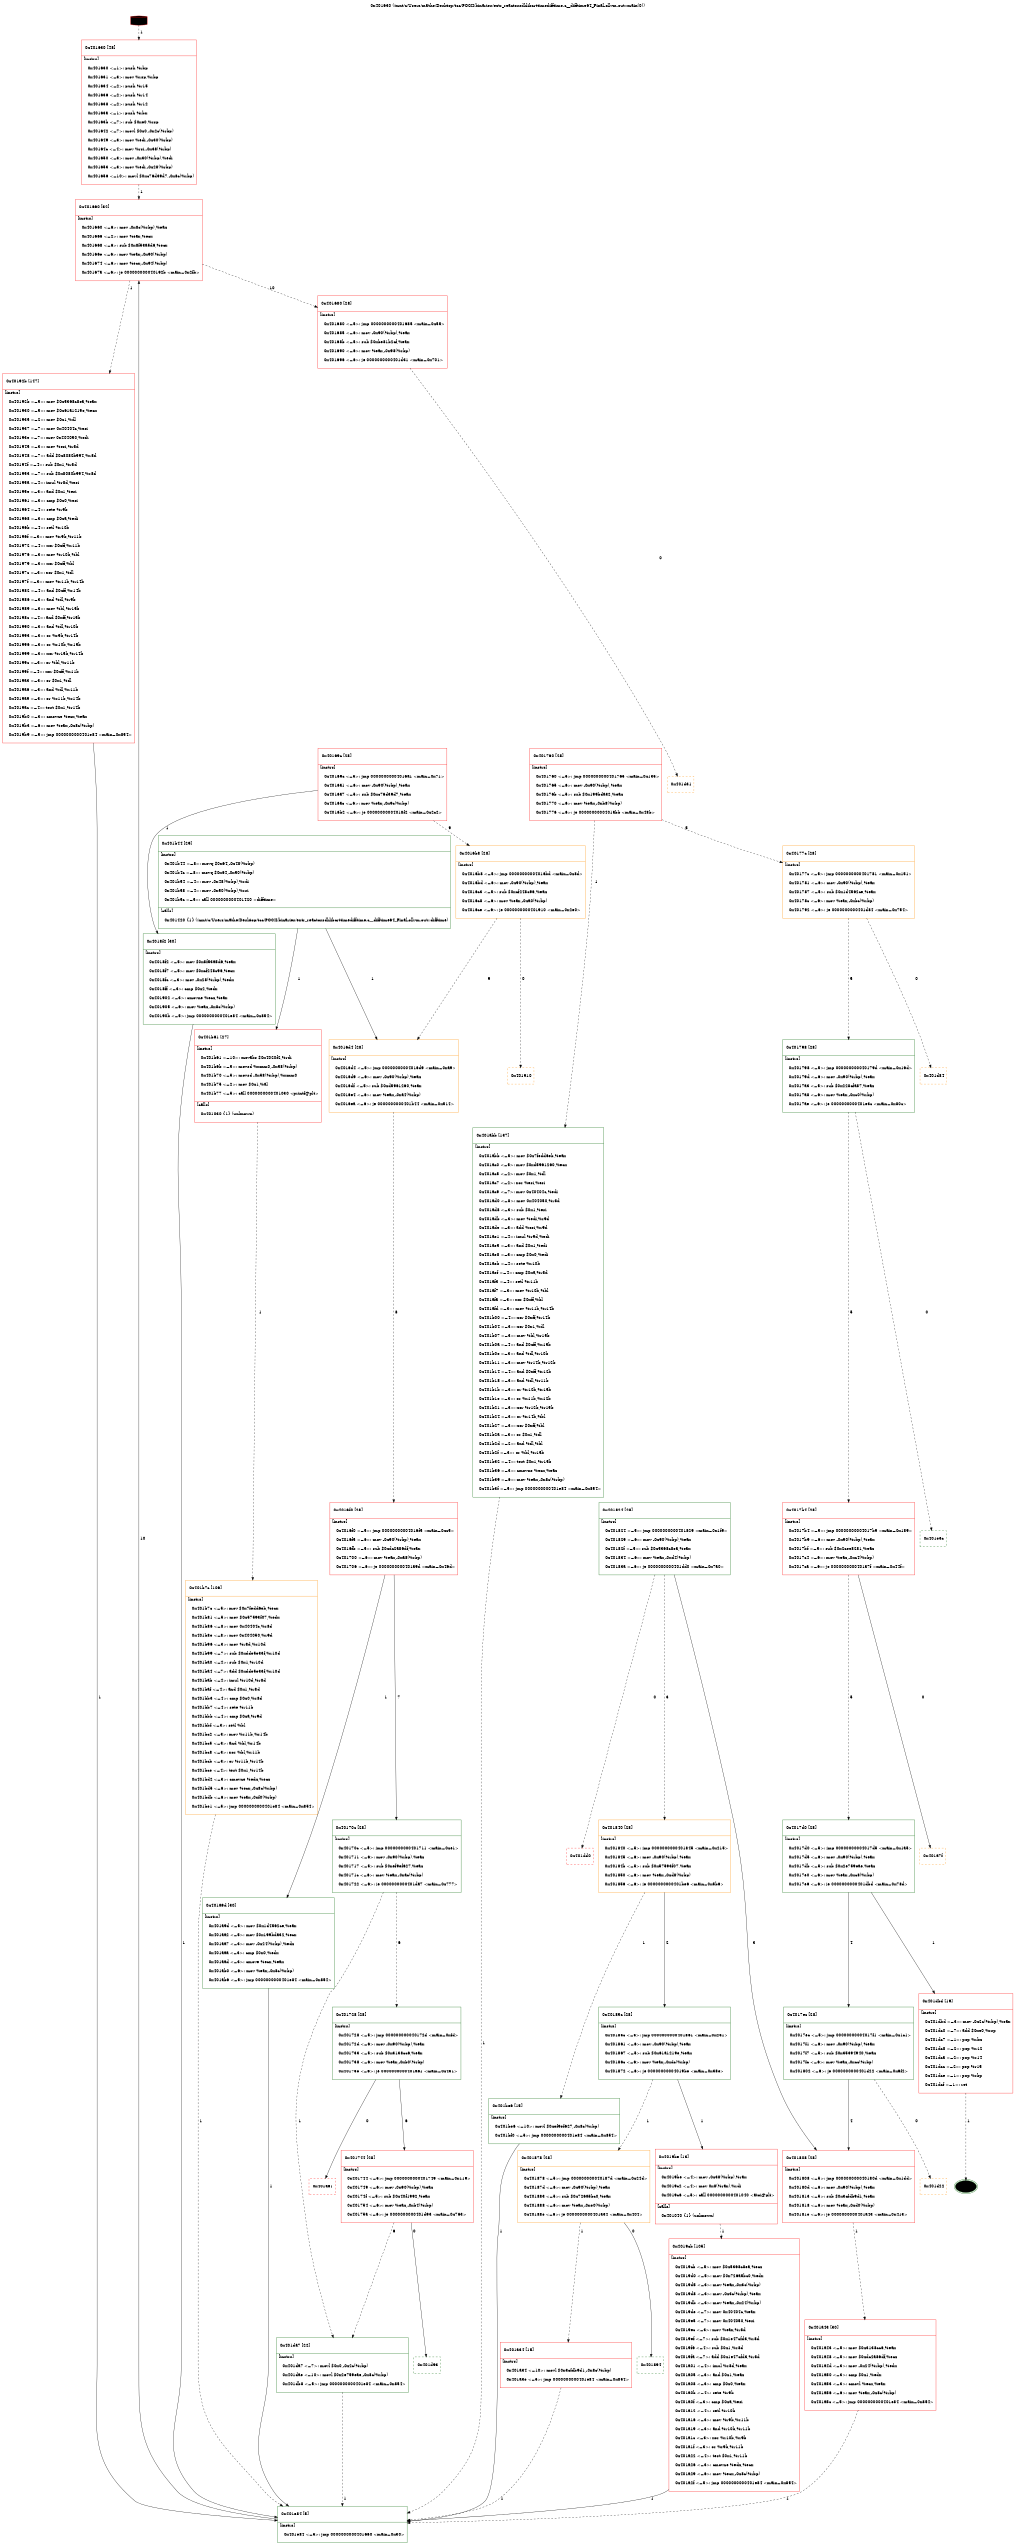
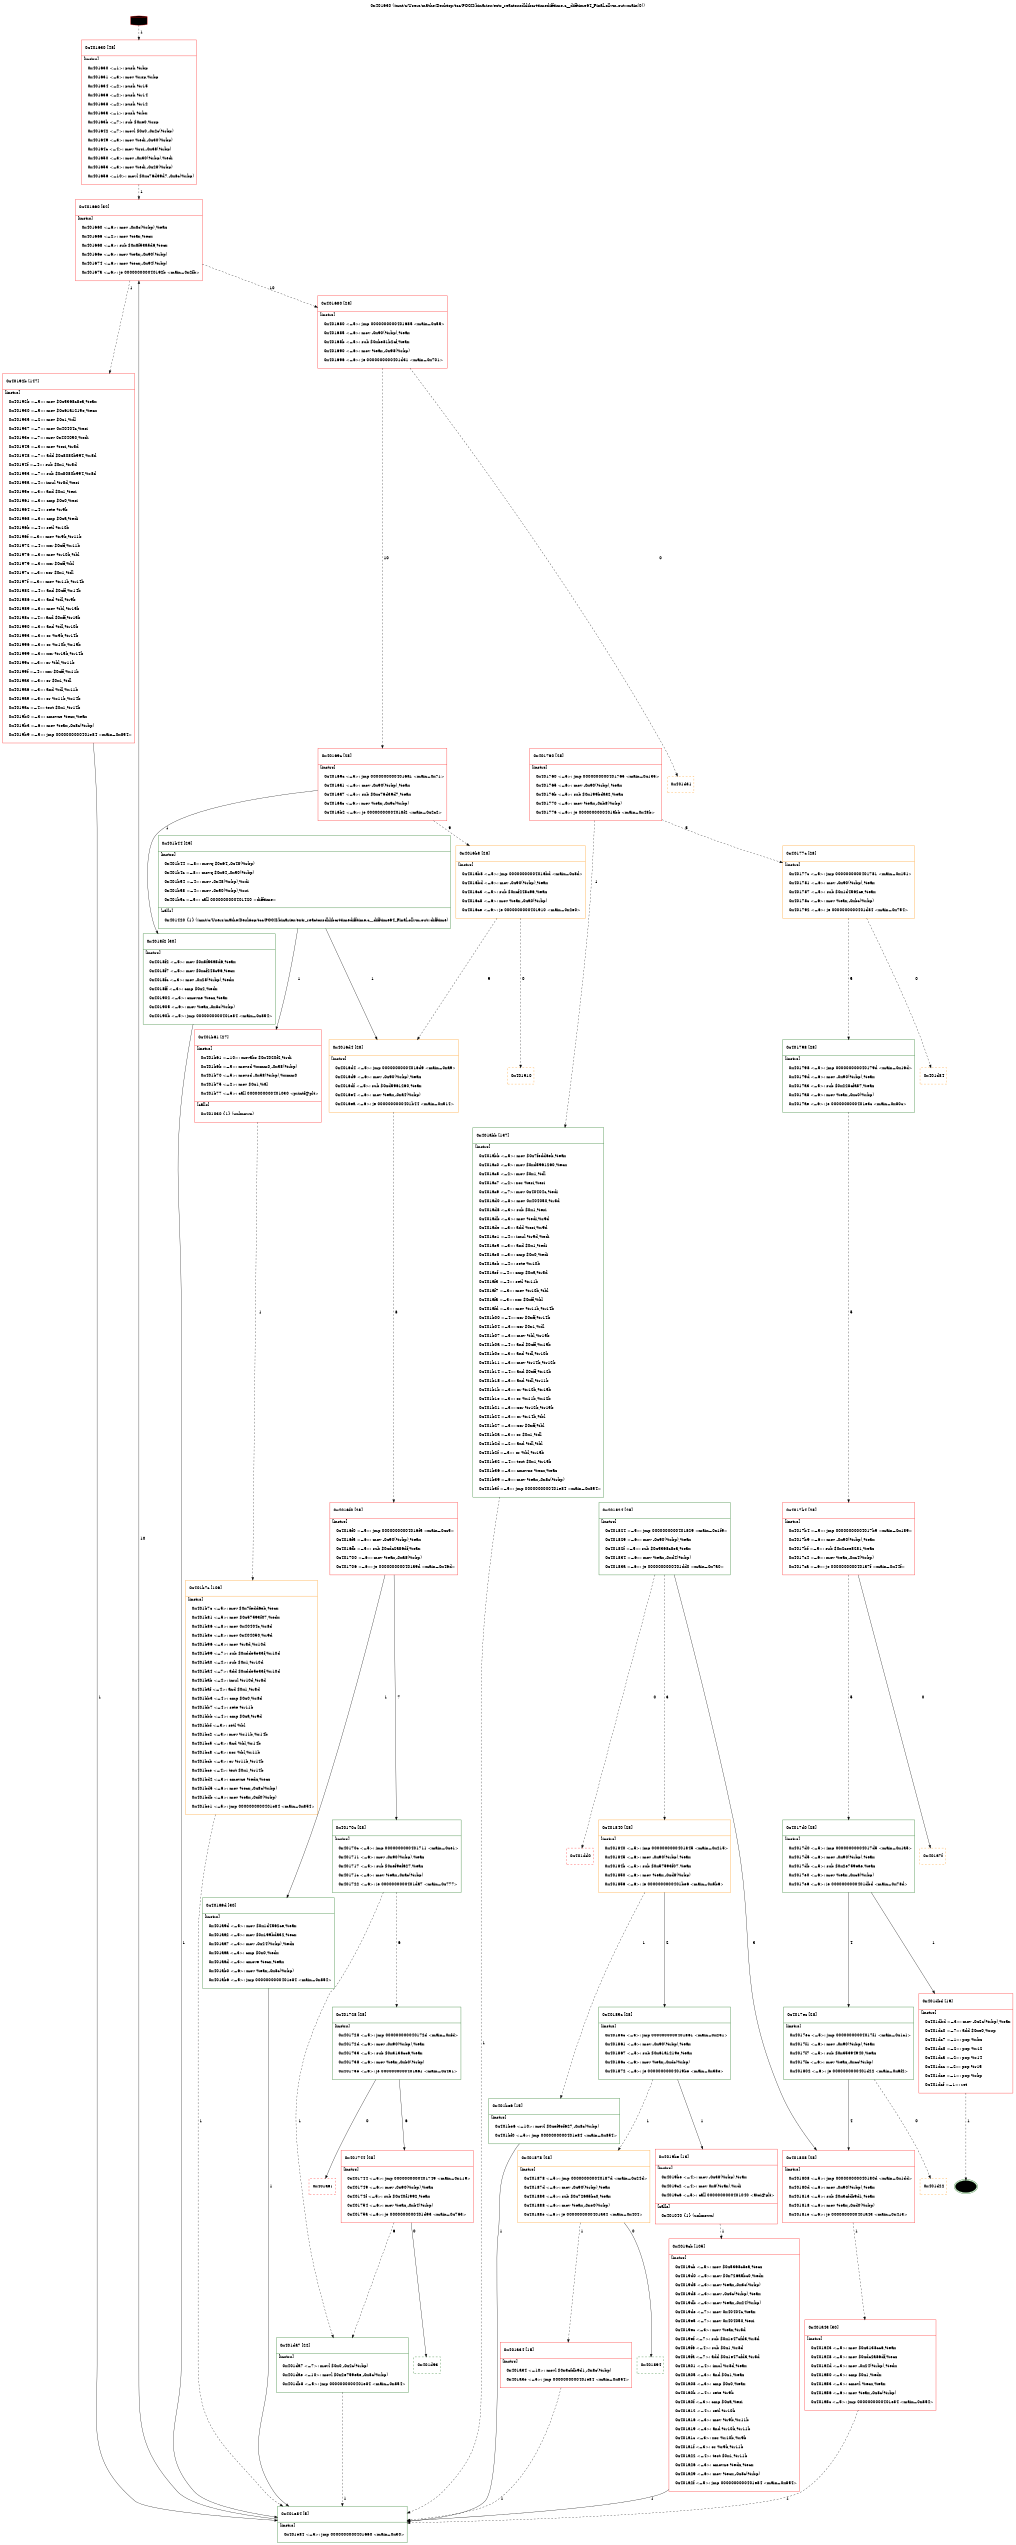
none -> (382, 557)
(933, 1539) -> none
